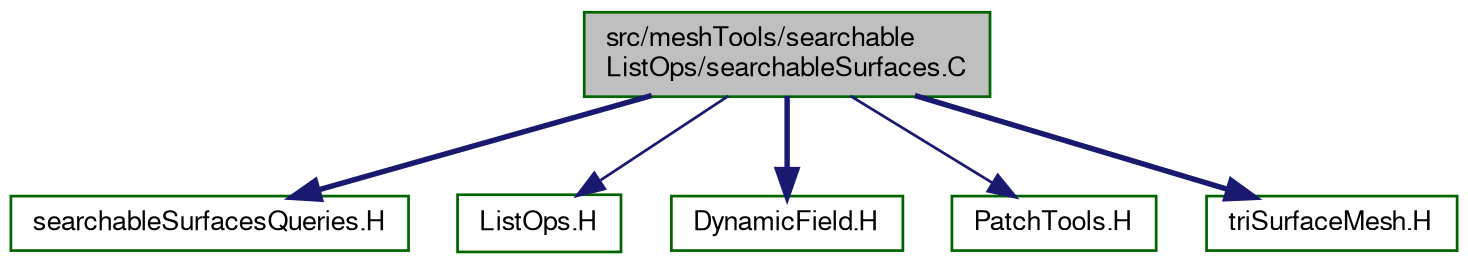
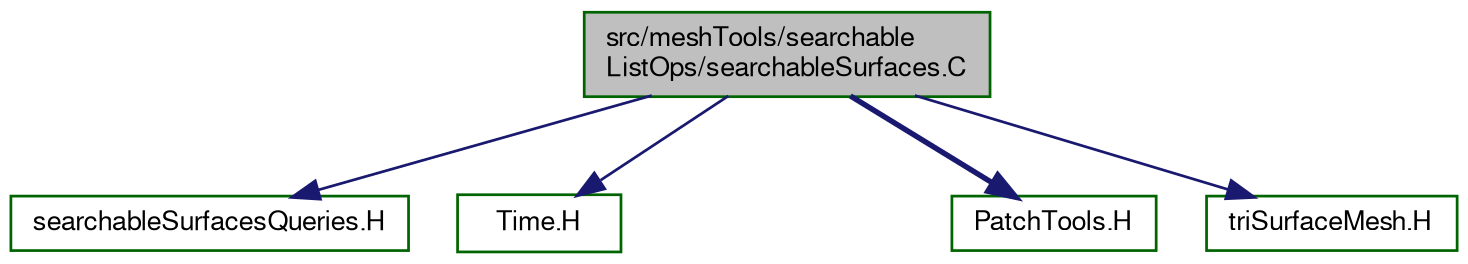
(922, 139) -> (922, 139)
(485, 143) -> (485, 143)
(1072, 143) -> (1072, 143)
(539, 223) -> (539, 223)
(787, 223) -> none
